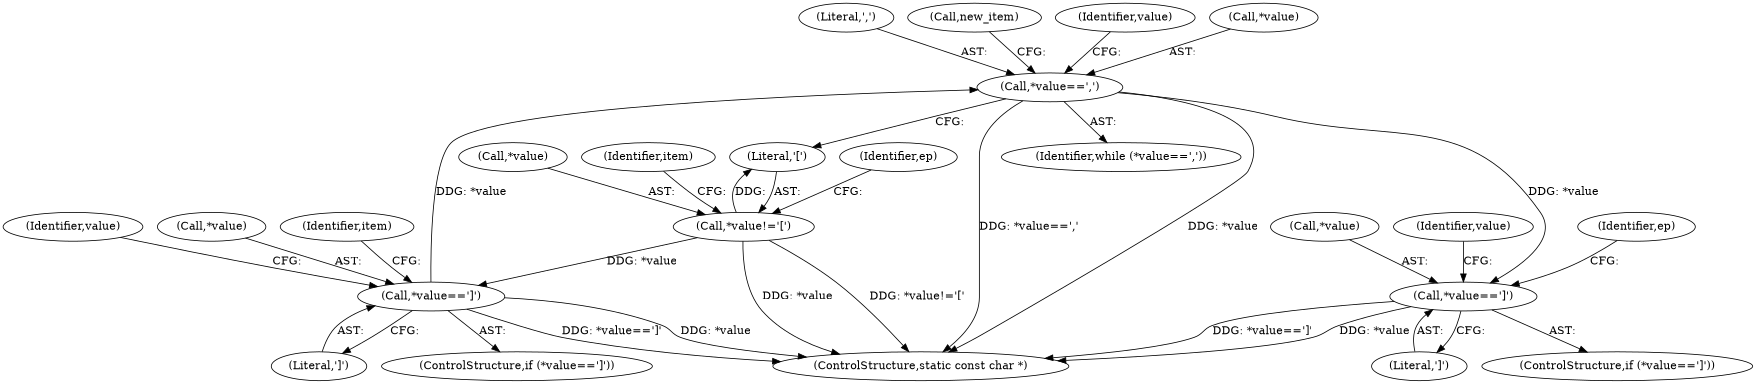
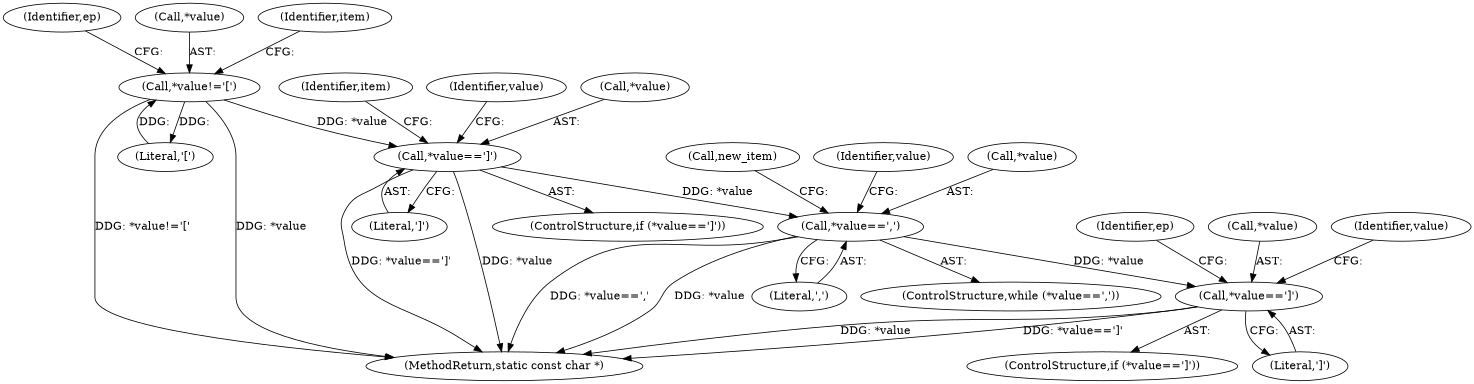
(913, 122) -> (801, 254)
(1121, 157) -> (1011, 297)
(789, 192) -> (156, 122)
(921, 366) -> (504, 366)
